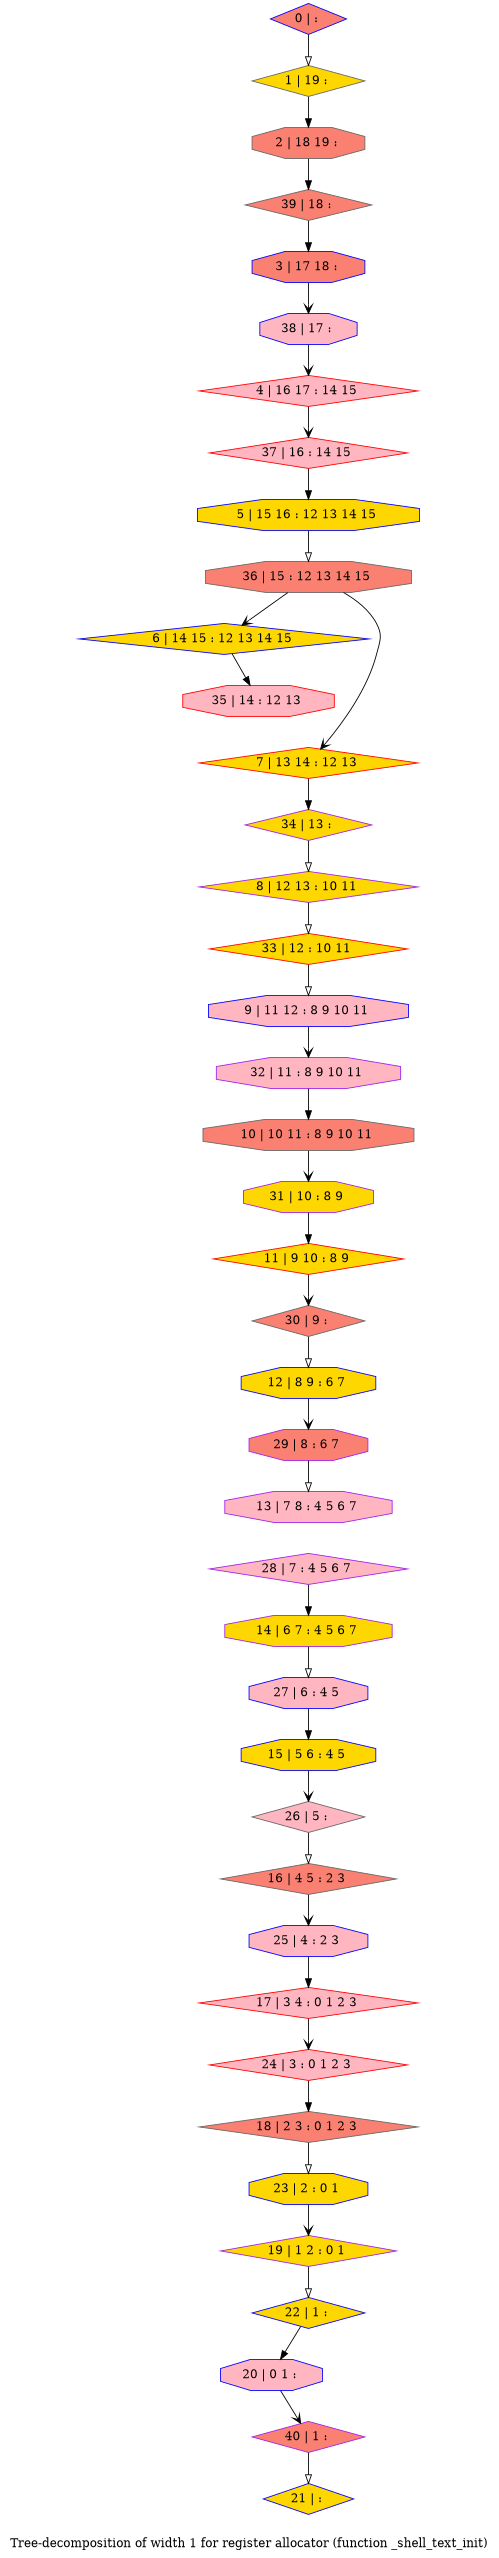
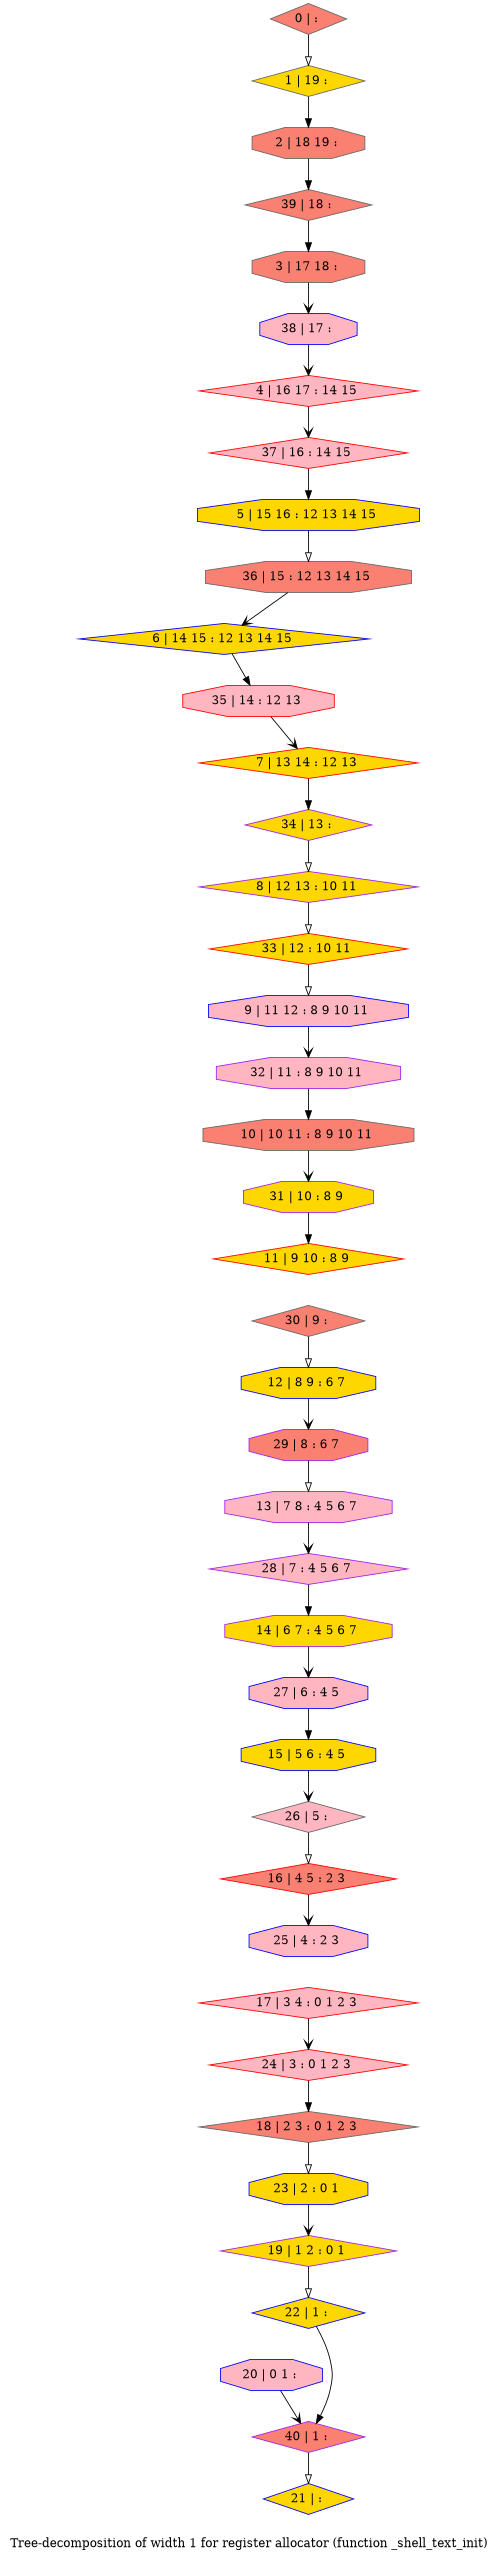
(308, 19) -> (308, 19)
(308, 267) -> (308, 267)
(373, 666) -> (281, 729)
(308, 1286) -> none
none -> (308, 1534)
(308, 1658) -> (308, 1658)
(308, 1879) -> (308, 1879)
(308, 1968) -> none
(293, 2339) -> (332, 2371)
